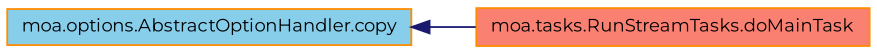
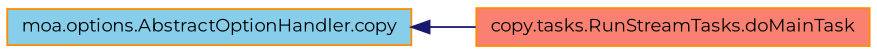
(673, 27) -> (673, 27)
